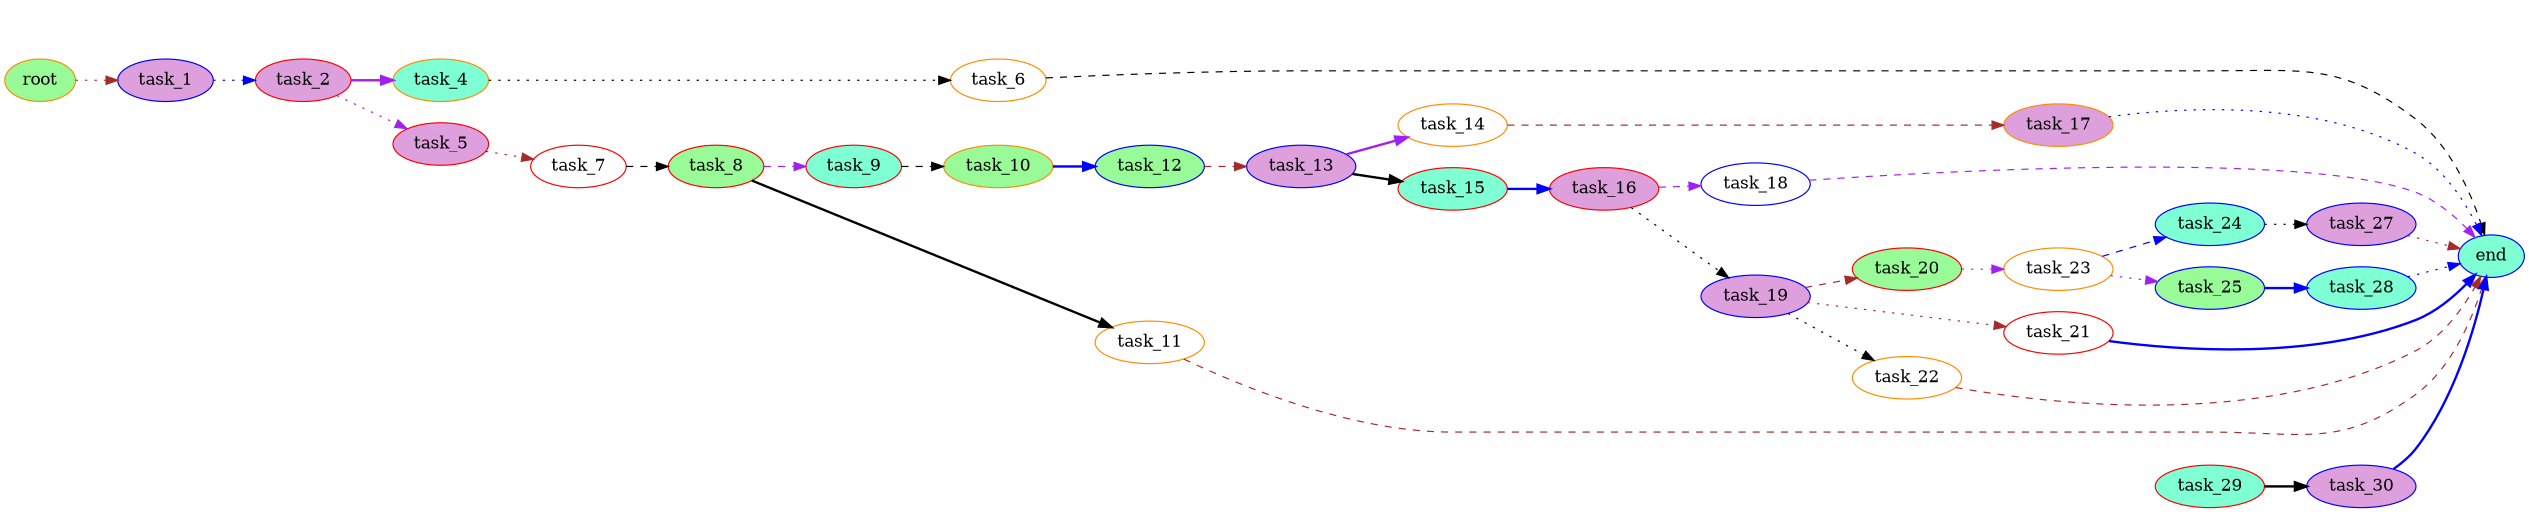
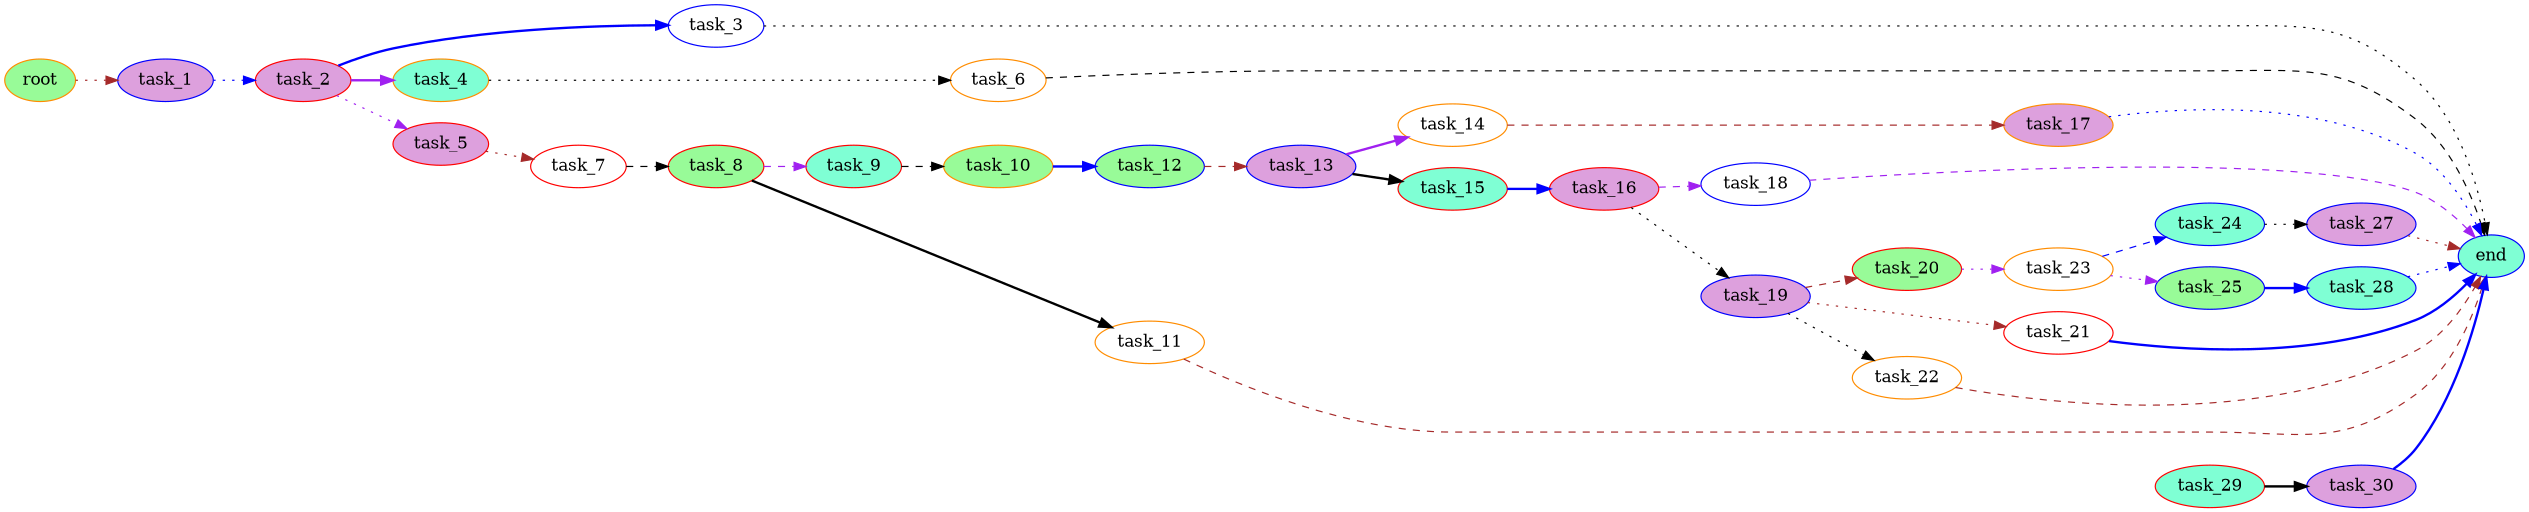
none -> (716, 26)
